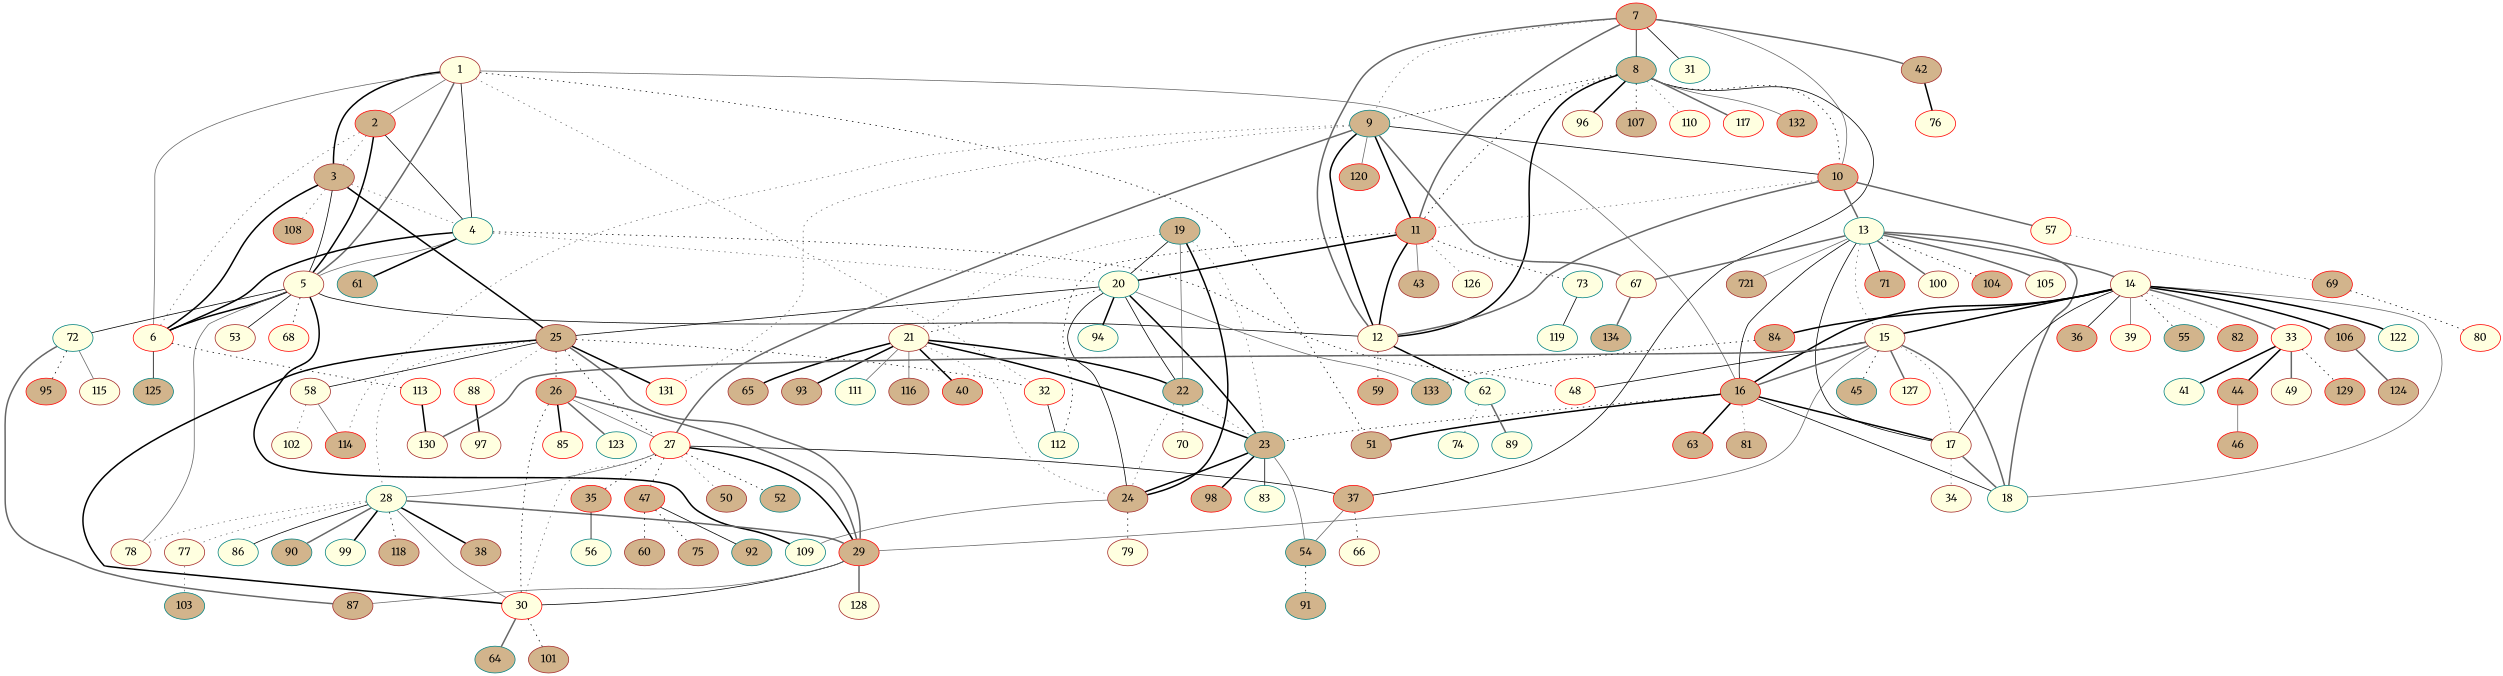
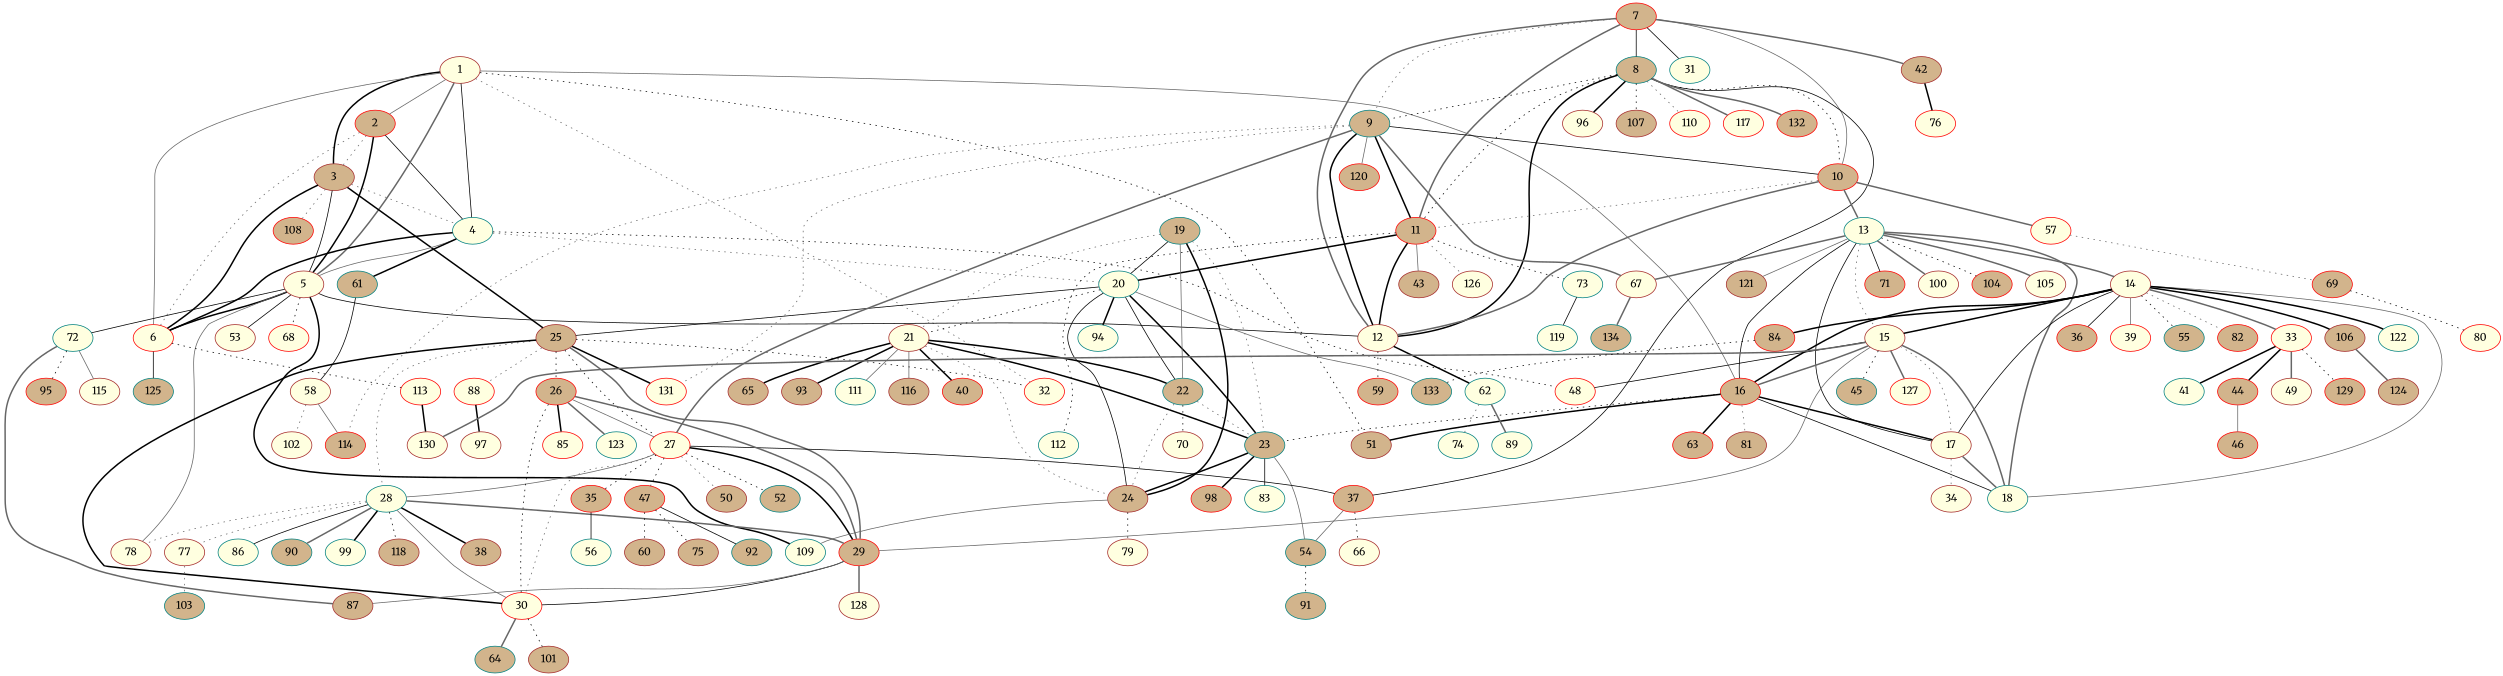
(1717, 97) -> (1717, 97)
(1746, 284) -> (1746, 284)
(433, 365) -> (344, 342)
(1051, 418) -> none
